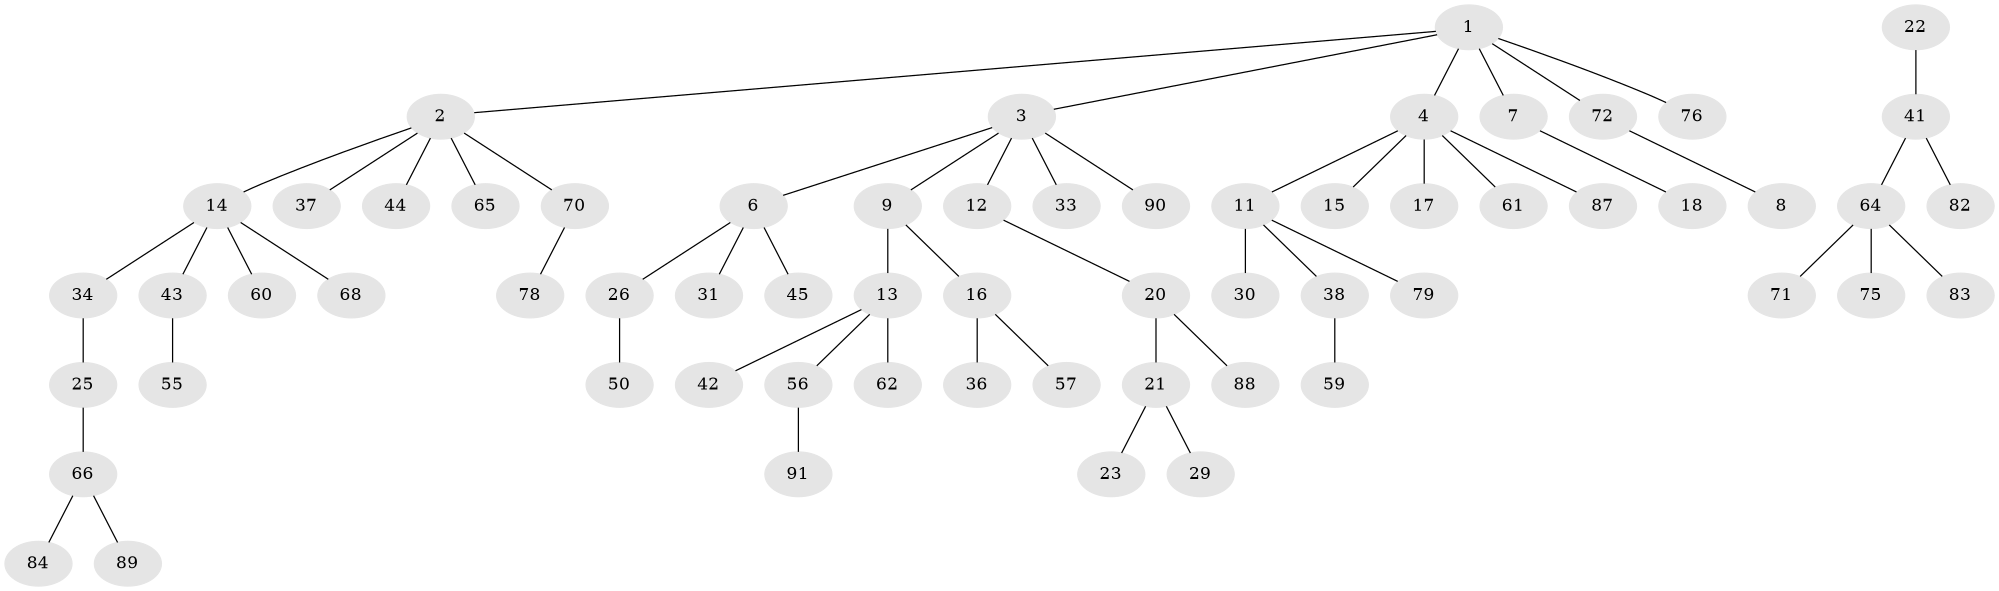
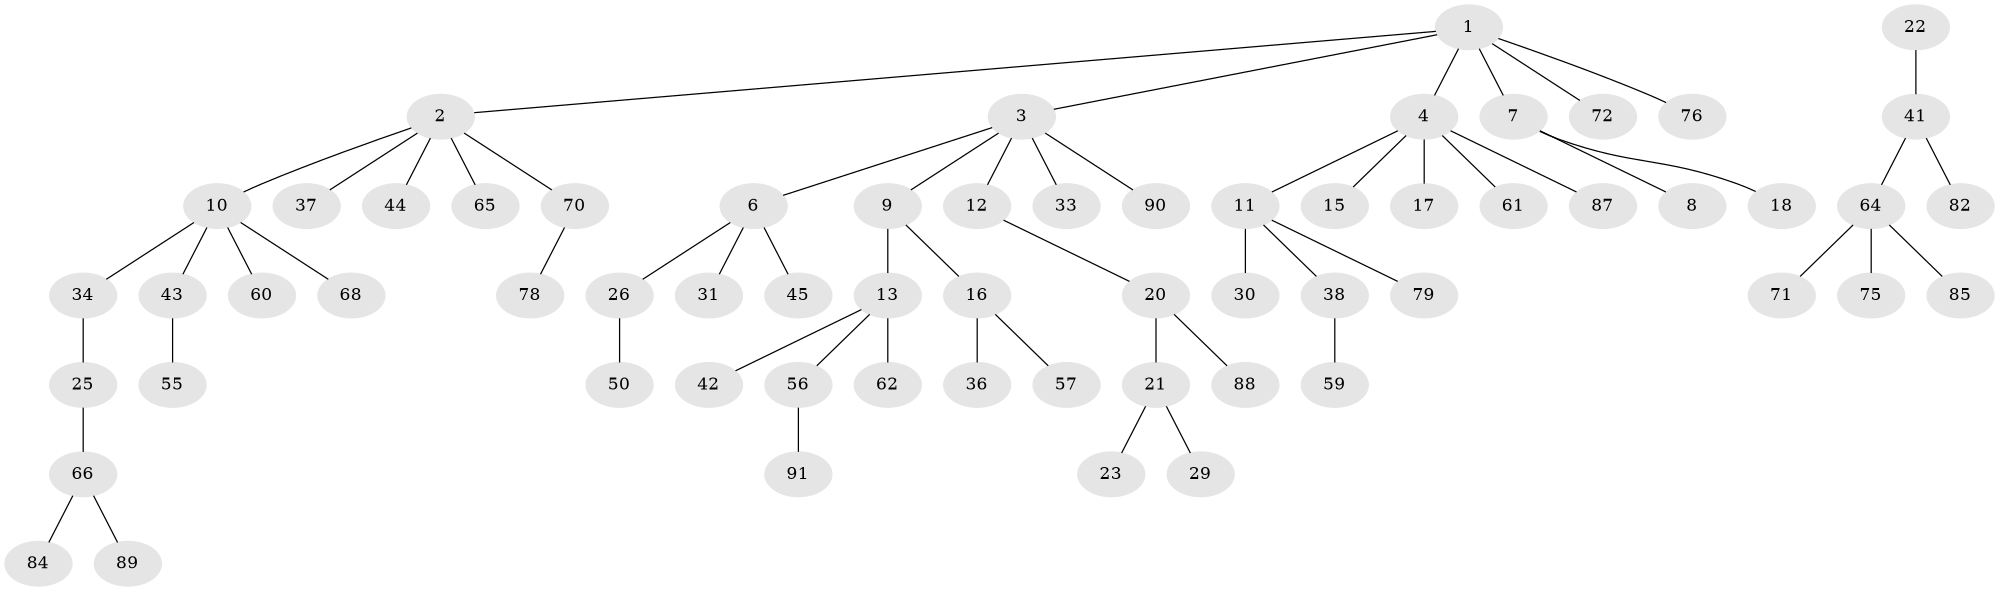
(1692, 161) -> (1603, 161)
(217, 206) -> (217, 206)
(1961, 296) -> (1961, 296)
